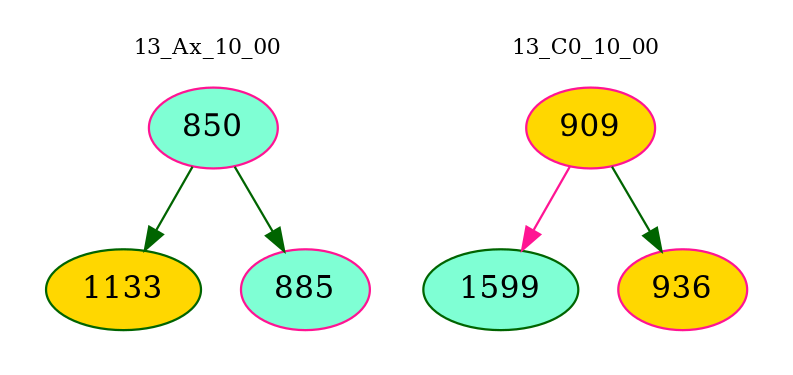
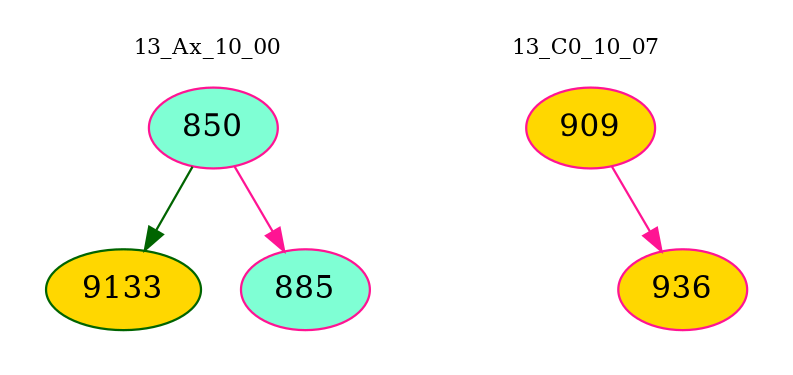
(586, 48) -> (586, 48)
(254, 199) -> (254, 199)
(631, 199) -> (631, 199)
(124, 290) -> (124, 290)
(501, 290) -> none
